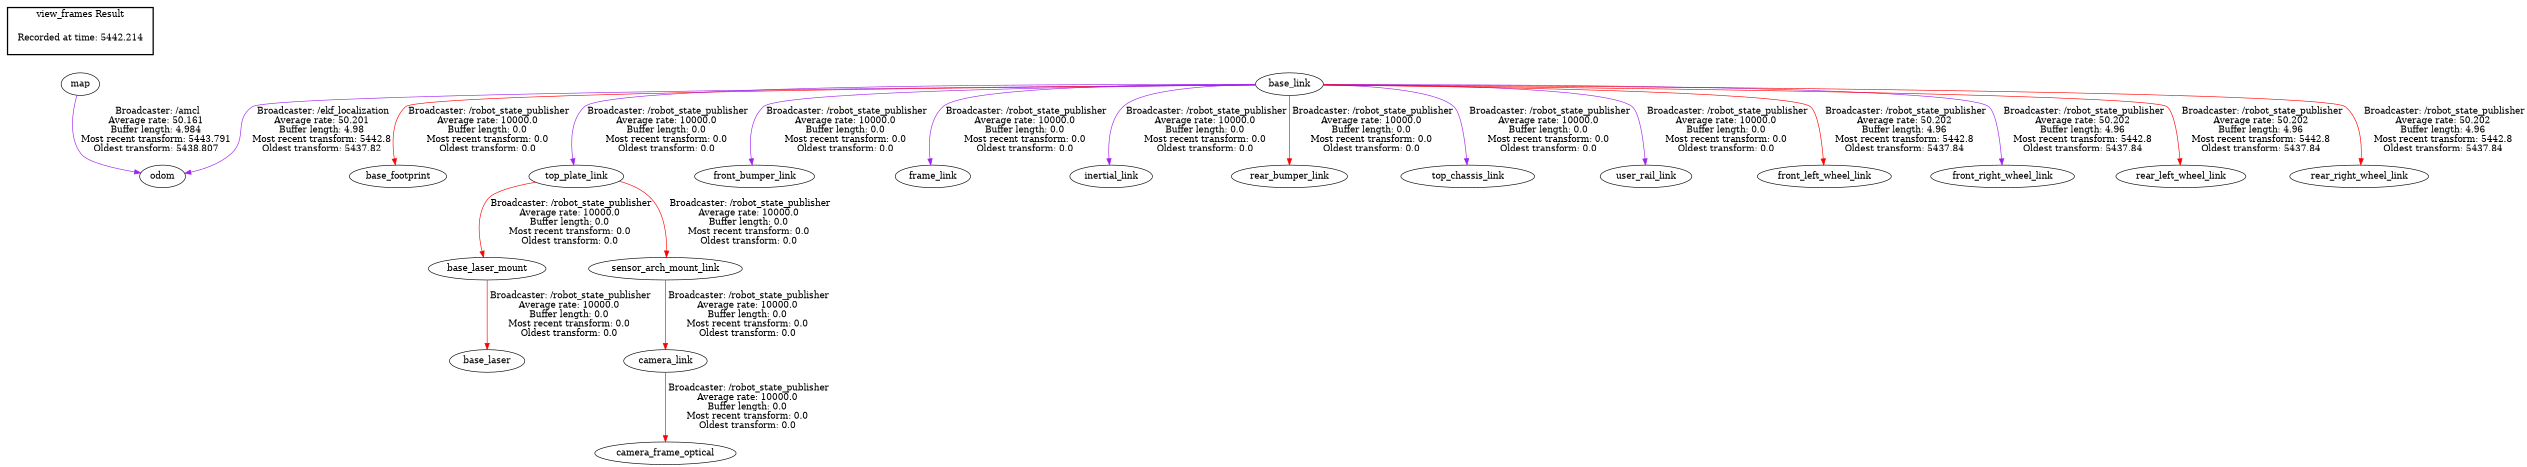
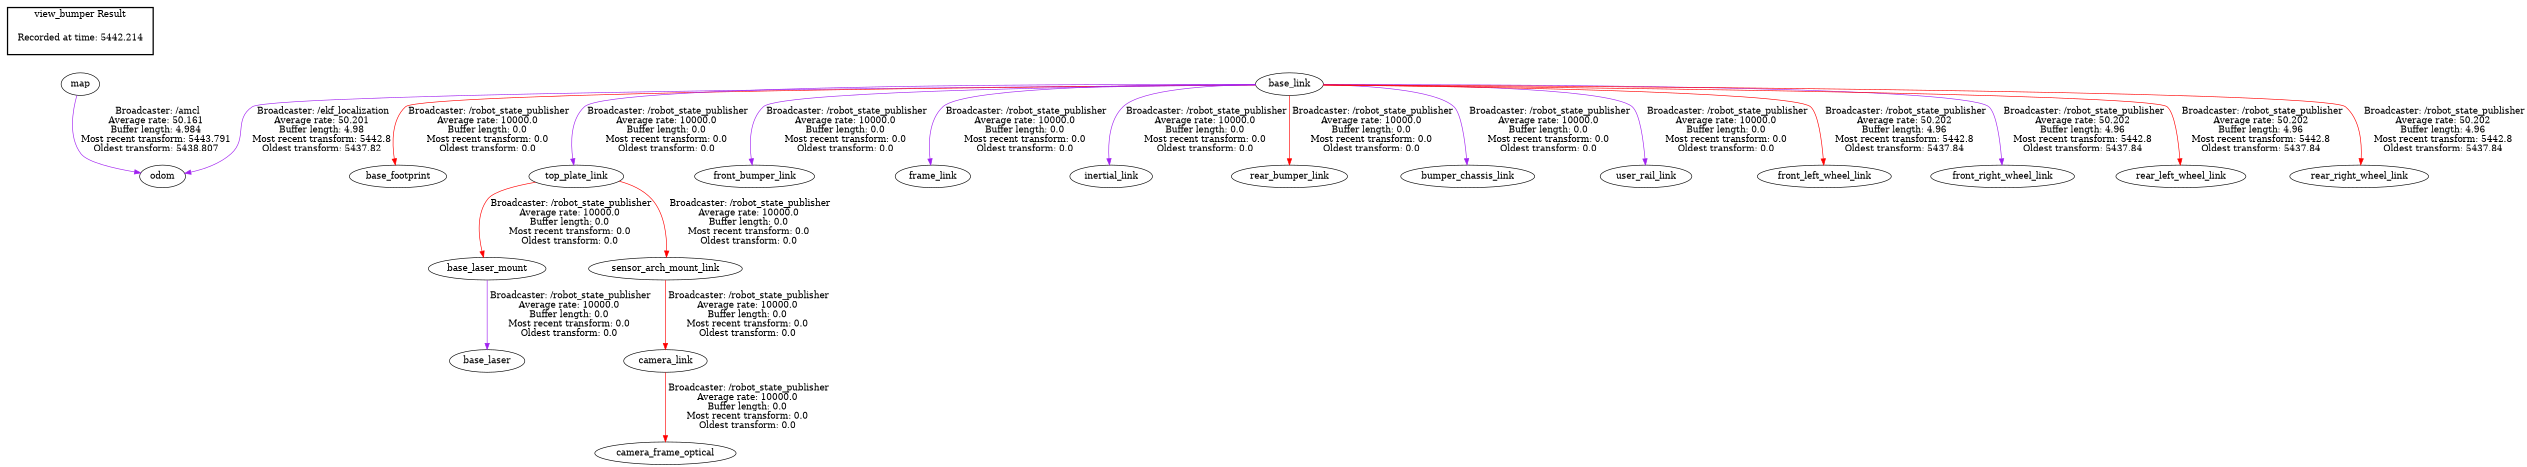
(80, 15) -> (80, 15)
(1468, 176) -> (1468, 176)
(487, 312) -> (487, 312)
